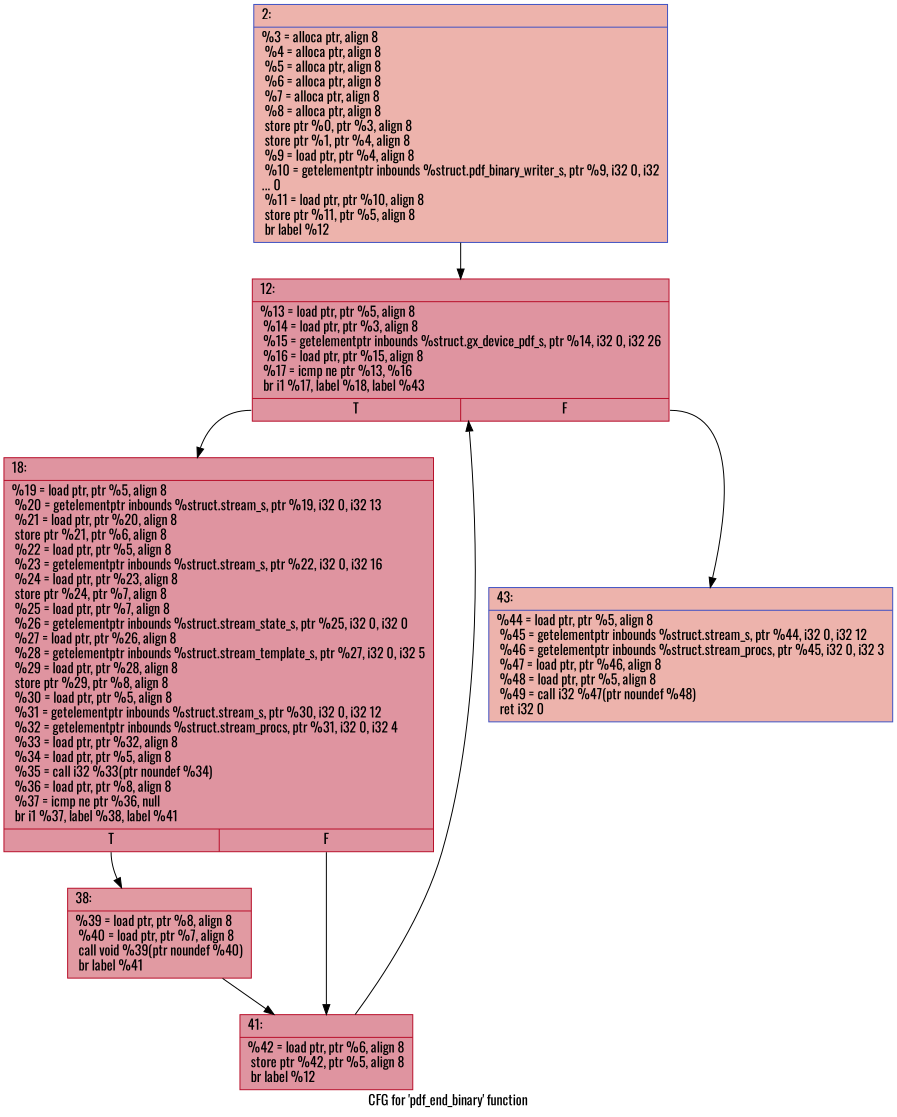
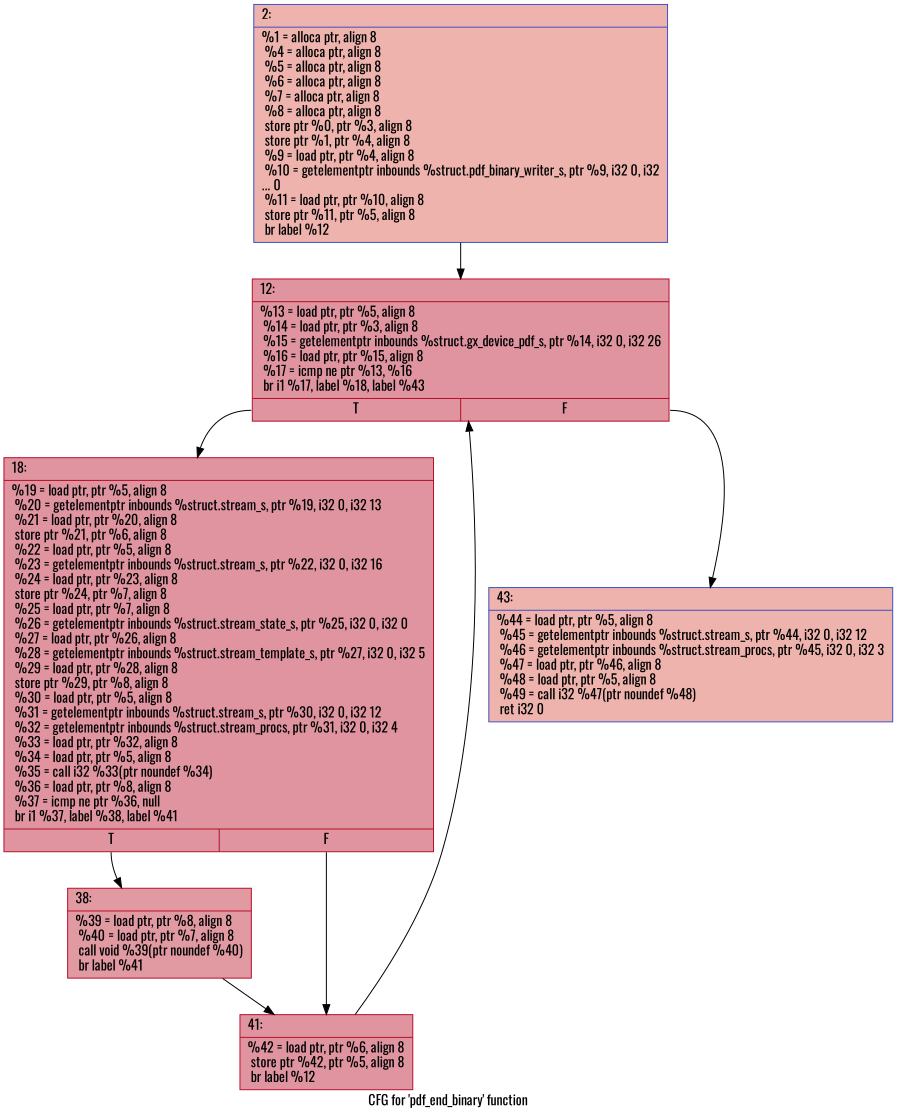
(320, 38) -> (319, 38)
